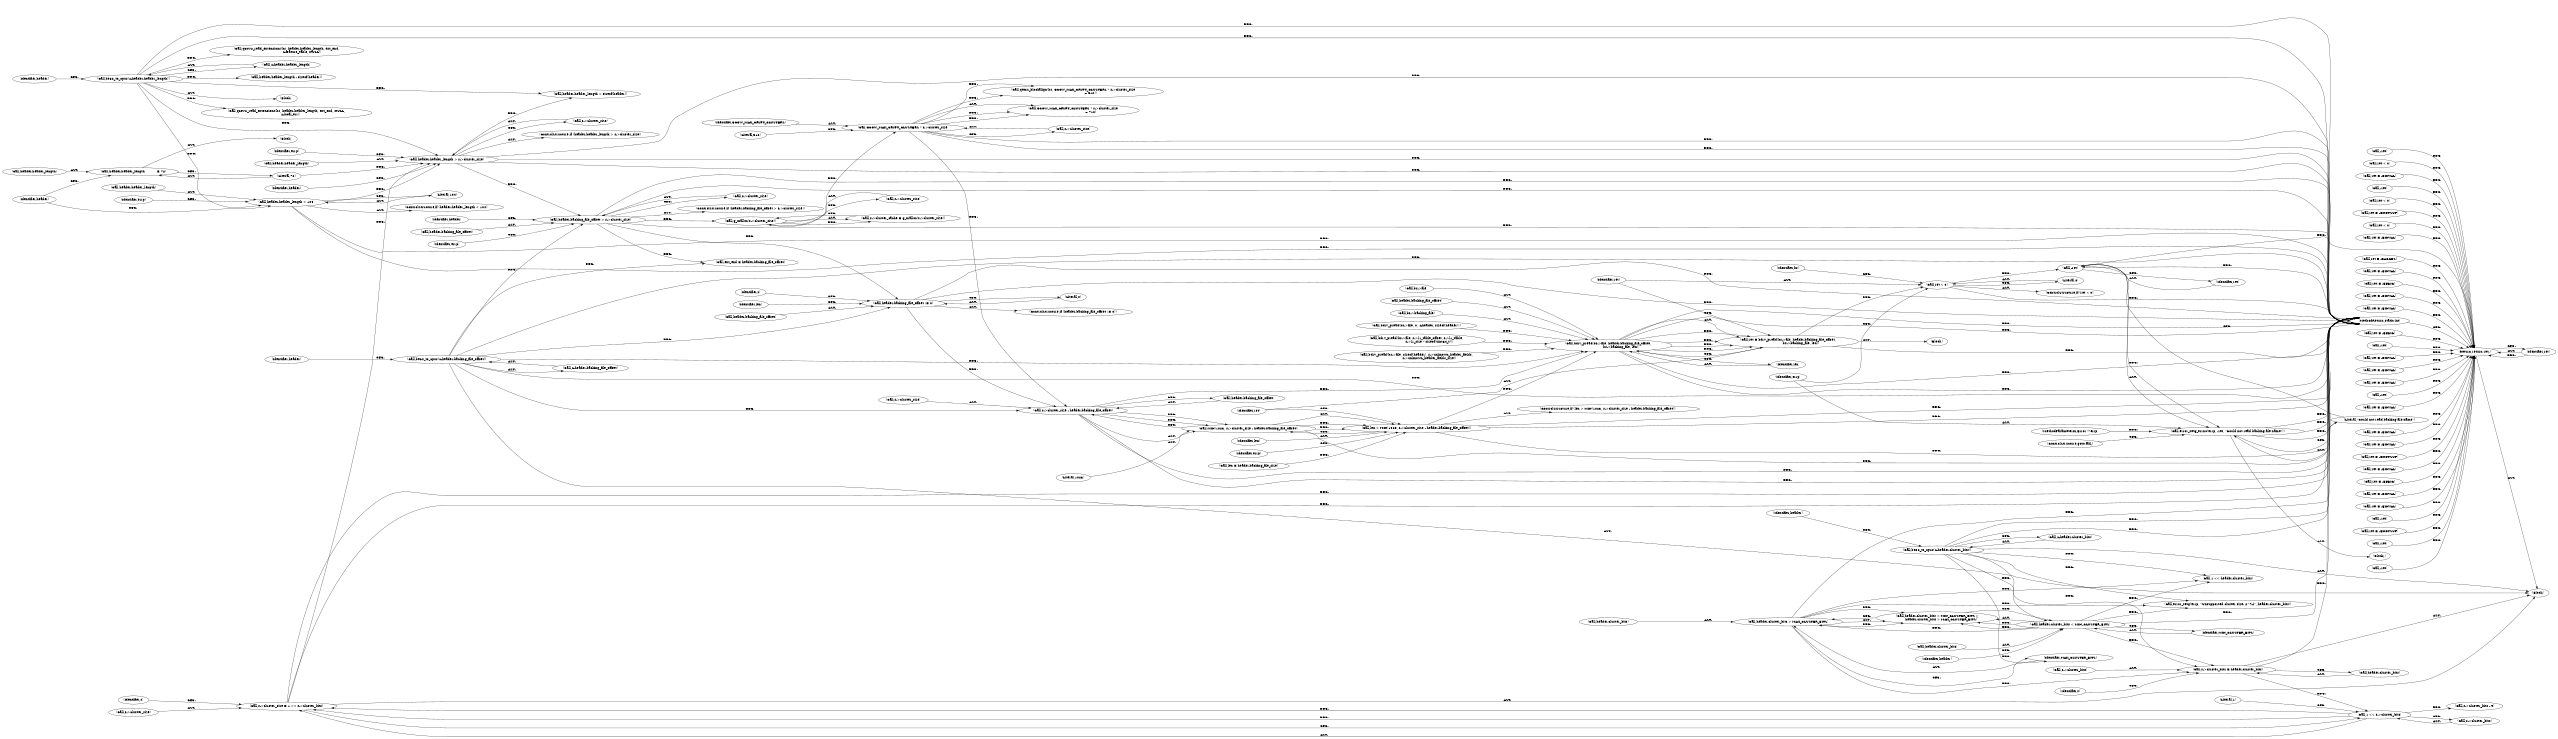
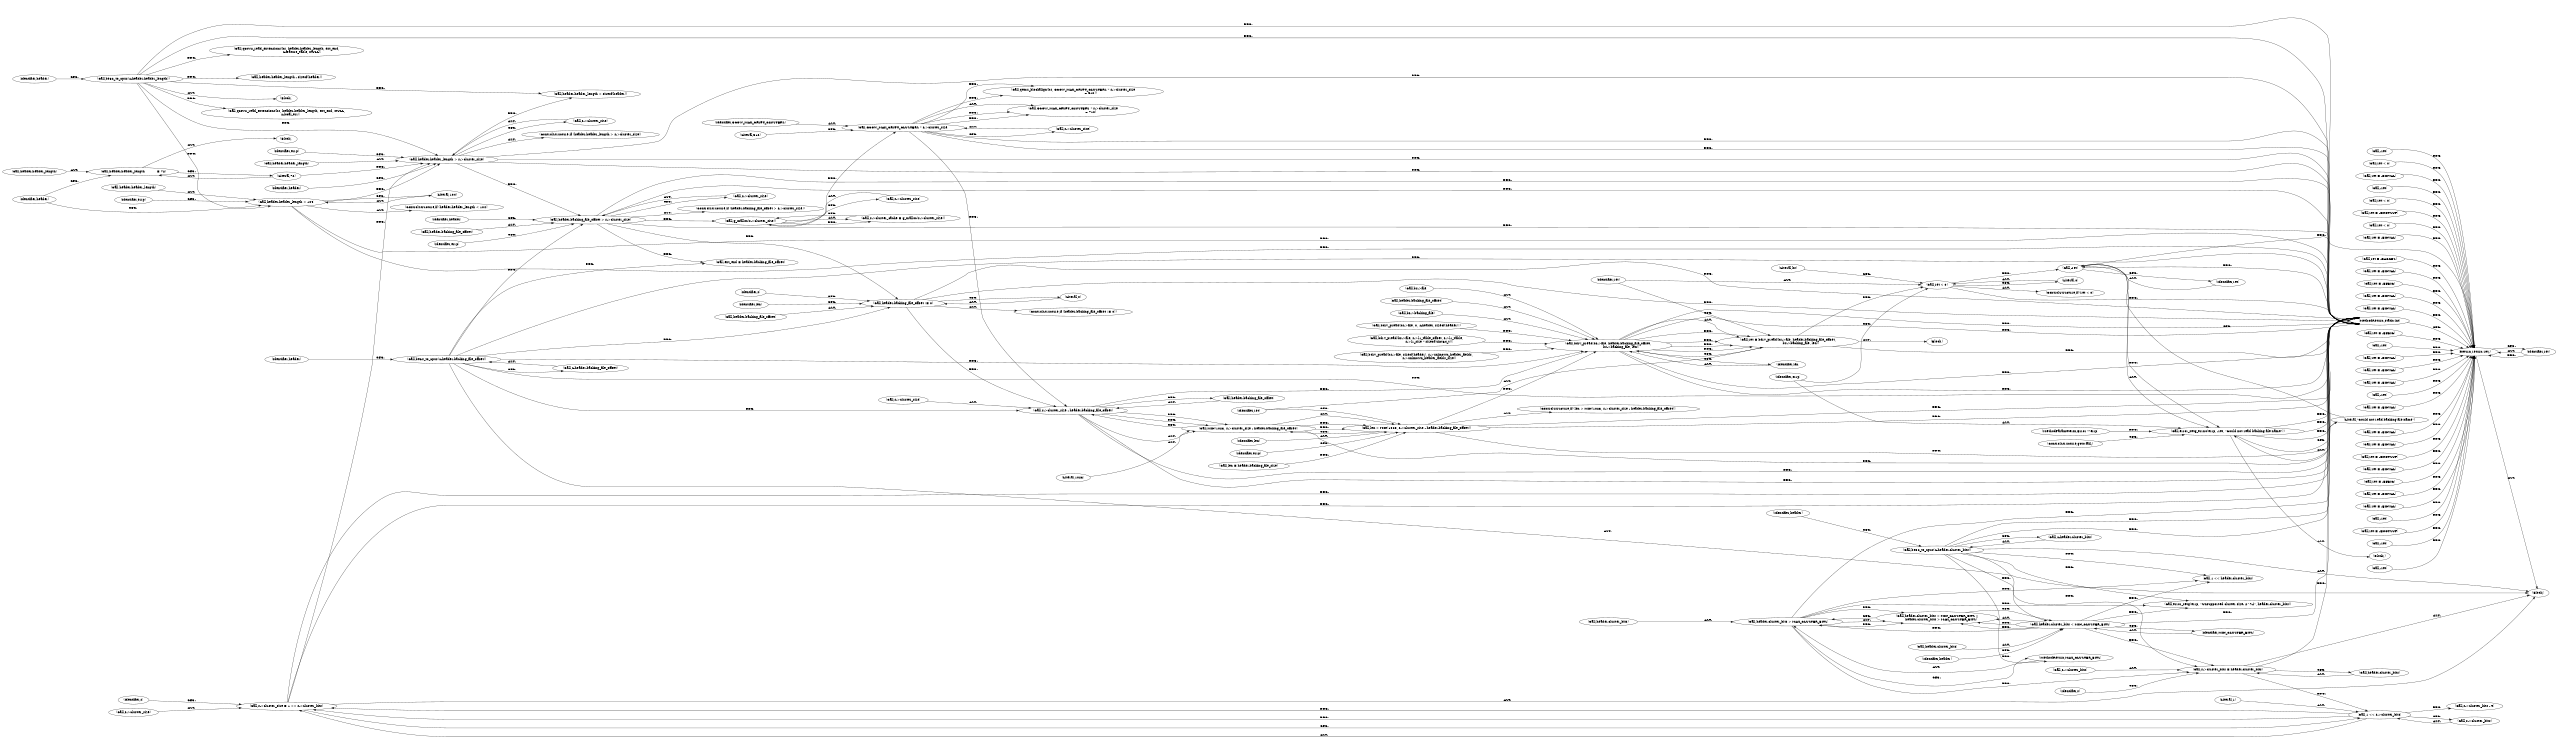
(287, 65) -> none
(1788, 268) -> (1788, 268)
(513, 370) -> (513, 370)
(2070, 658) -> (2070, 658)
(2322, 705) -> (2322, 705)
